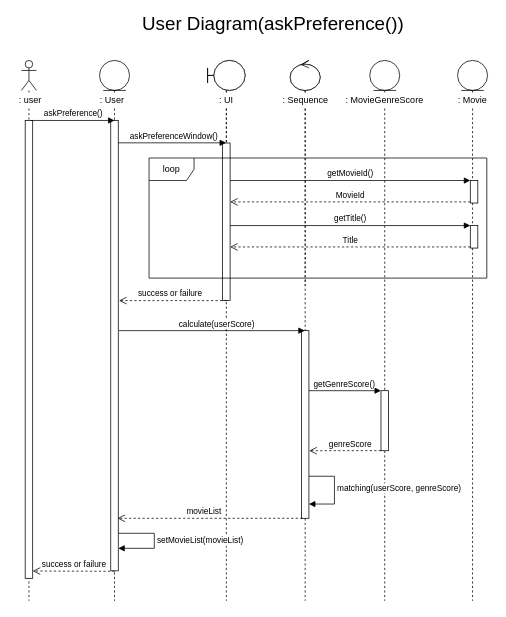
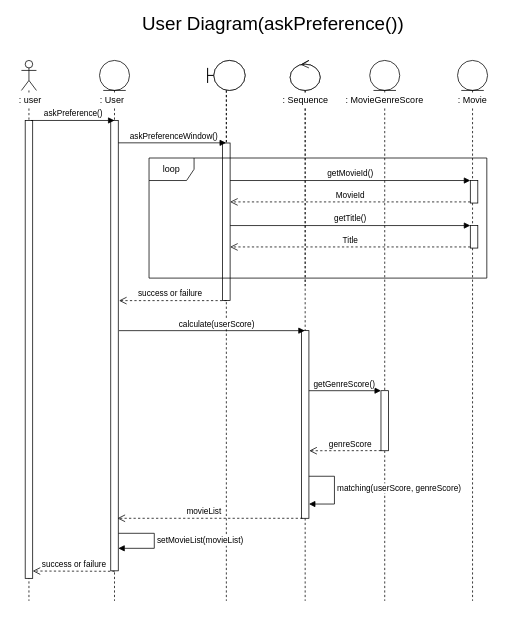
(226, 100) -> none
